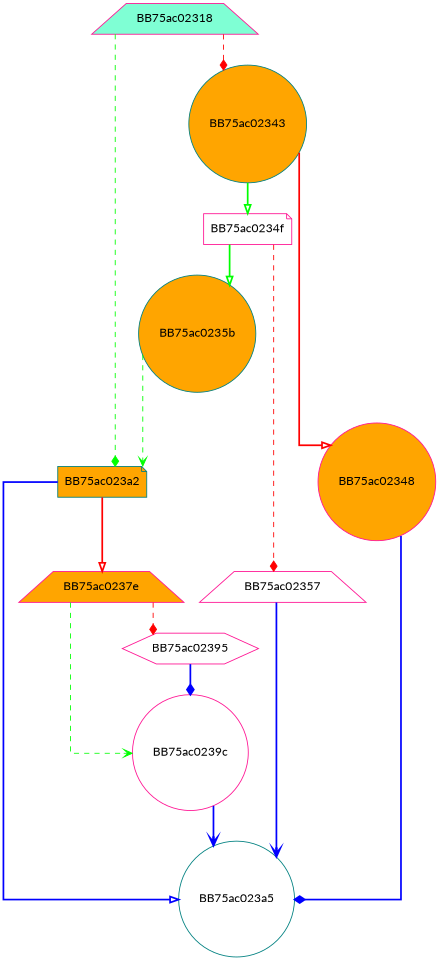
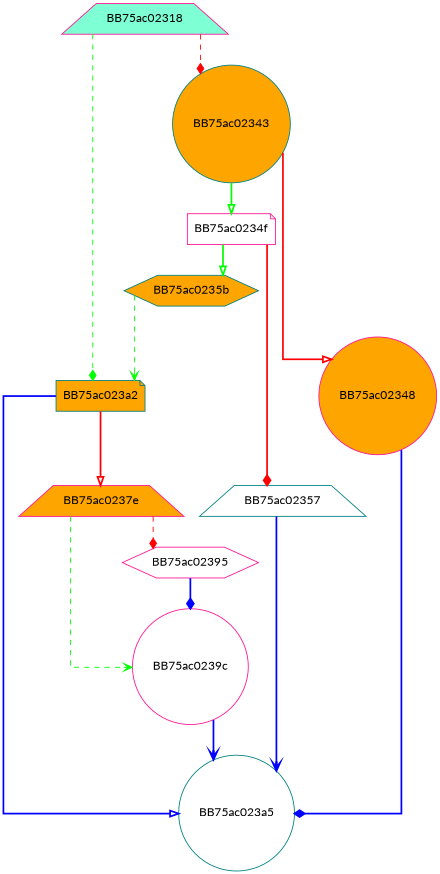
(197, 334) -> (191, 291)
(274, 403) -> (267, 360)
(283, 587) -> (283, 501)
